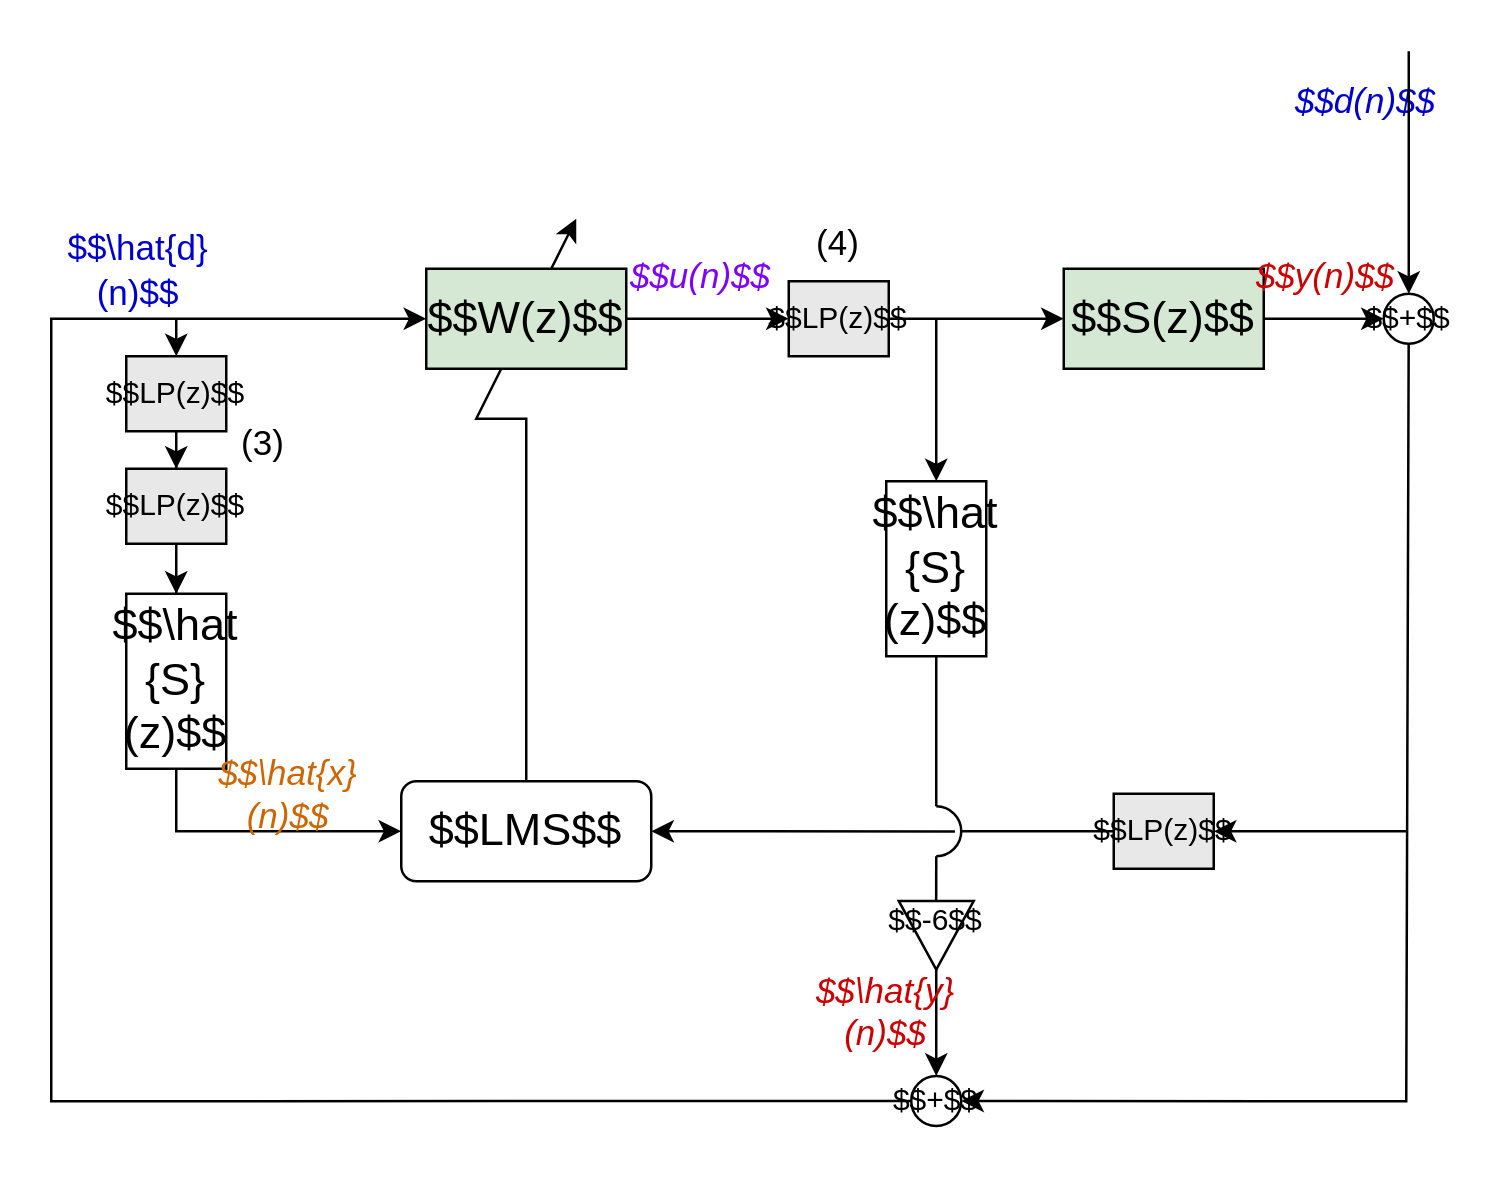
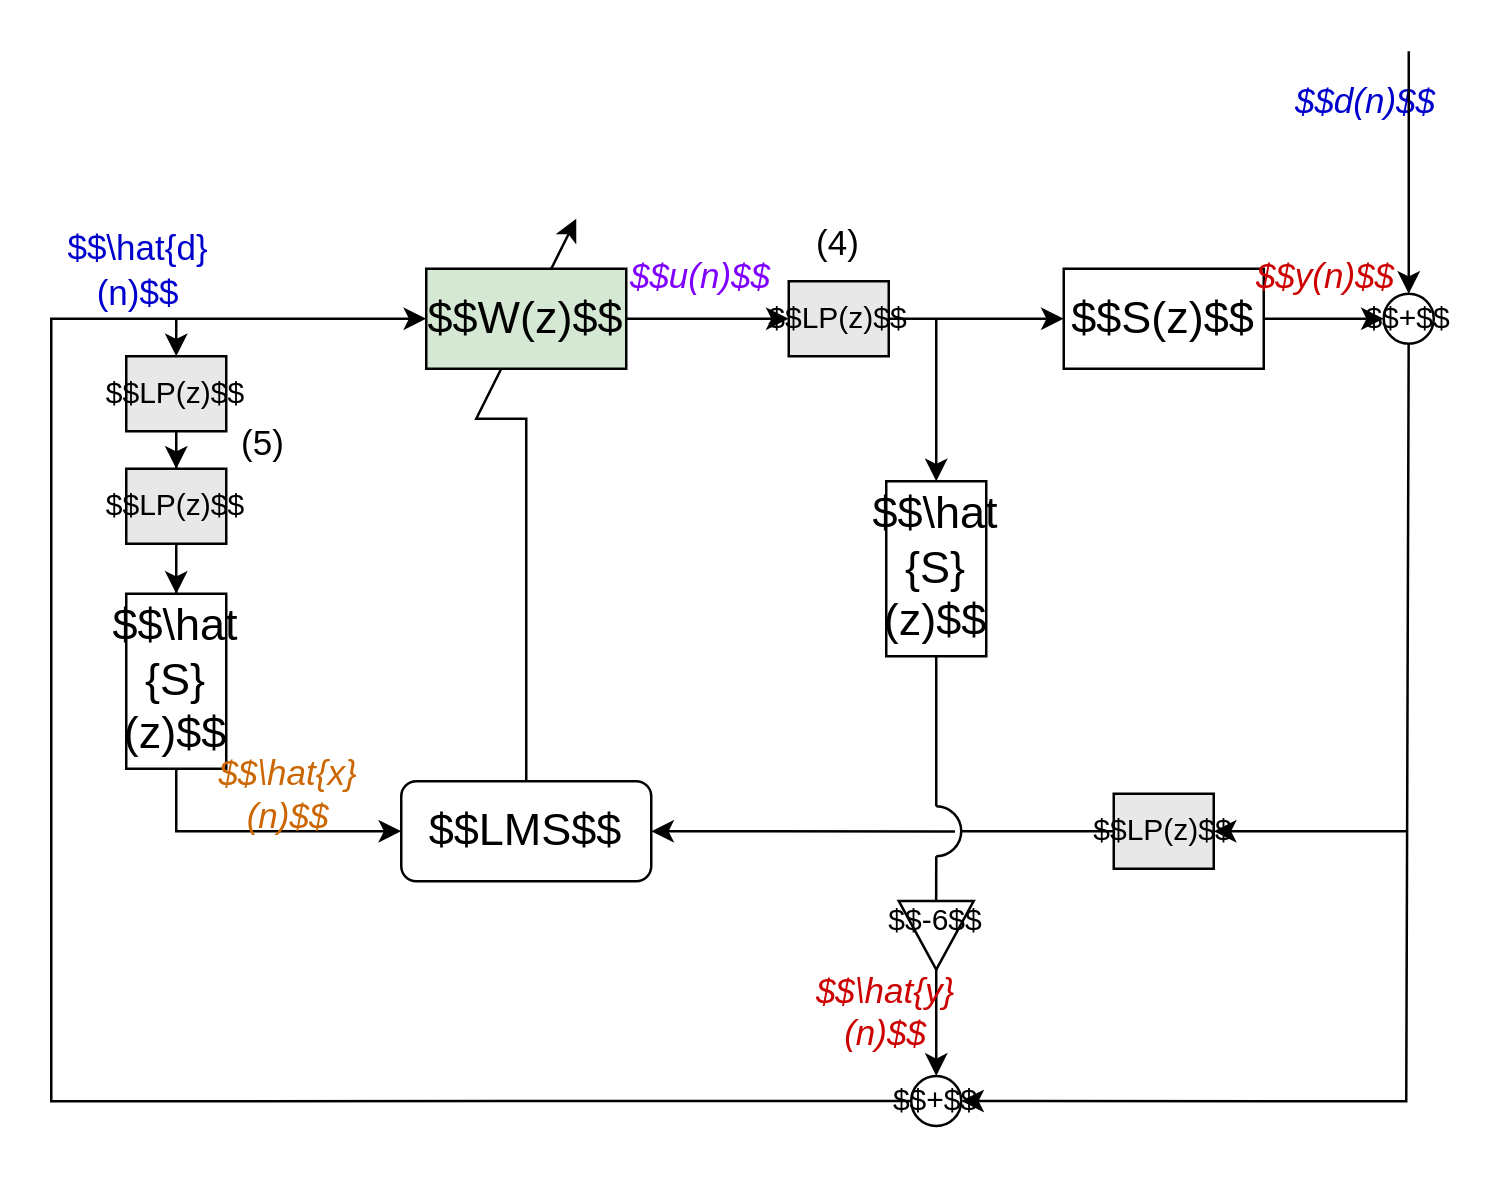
(1164, 319) -> (1164, 319)
(264, 444) -> (264, 444)
